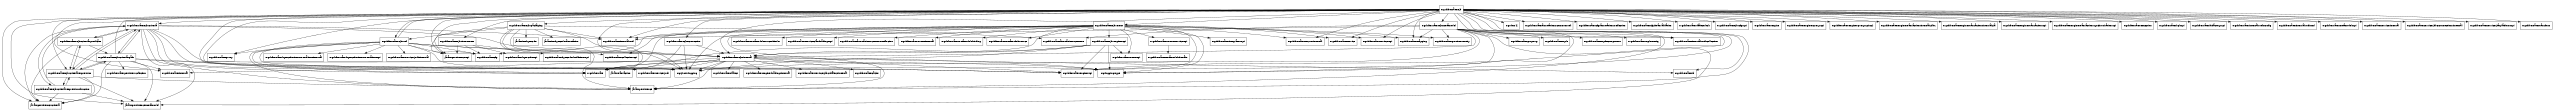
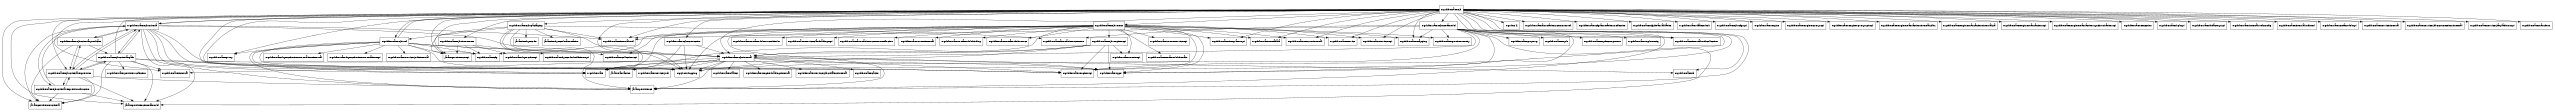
none -> (798, 12)
none -> (1340, 17)
none -> (1266, 41)
(1168, 48) -> (1138, 40)
(1111, 73) -> (1111, 73)
